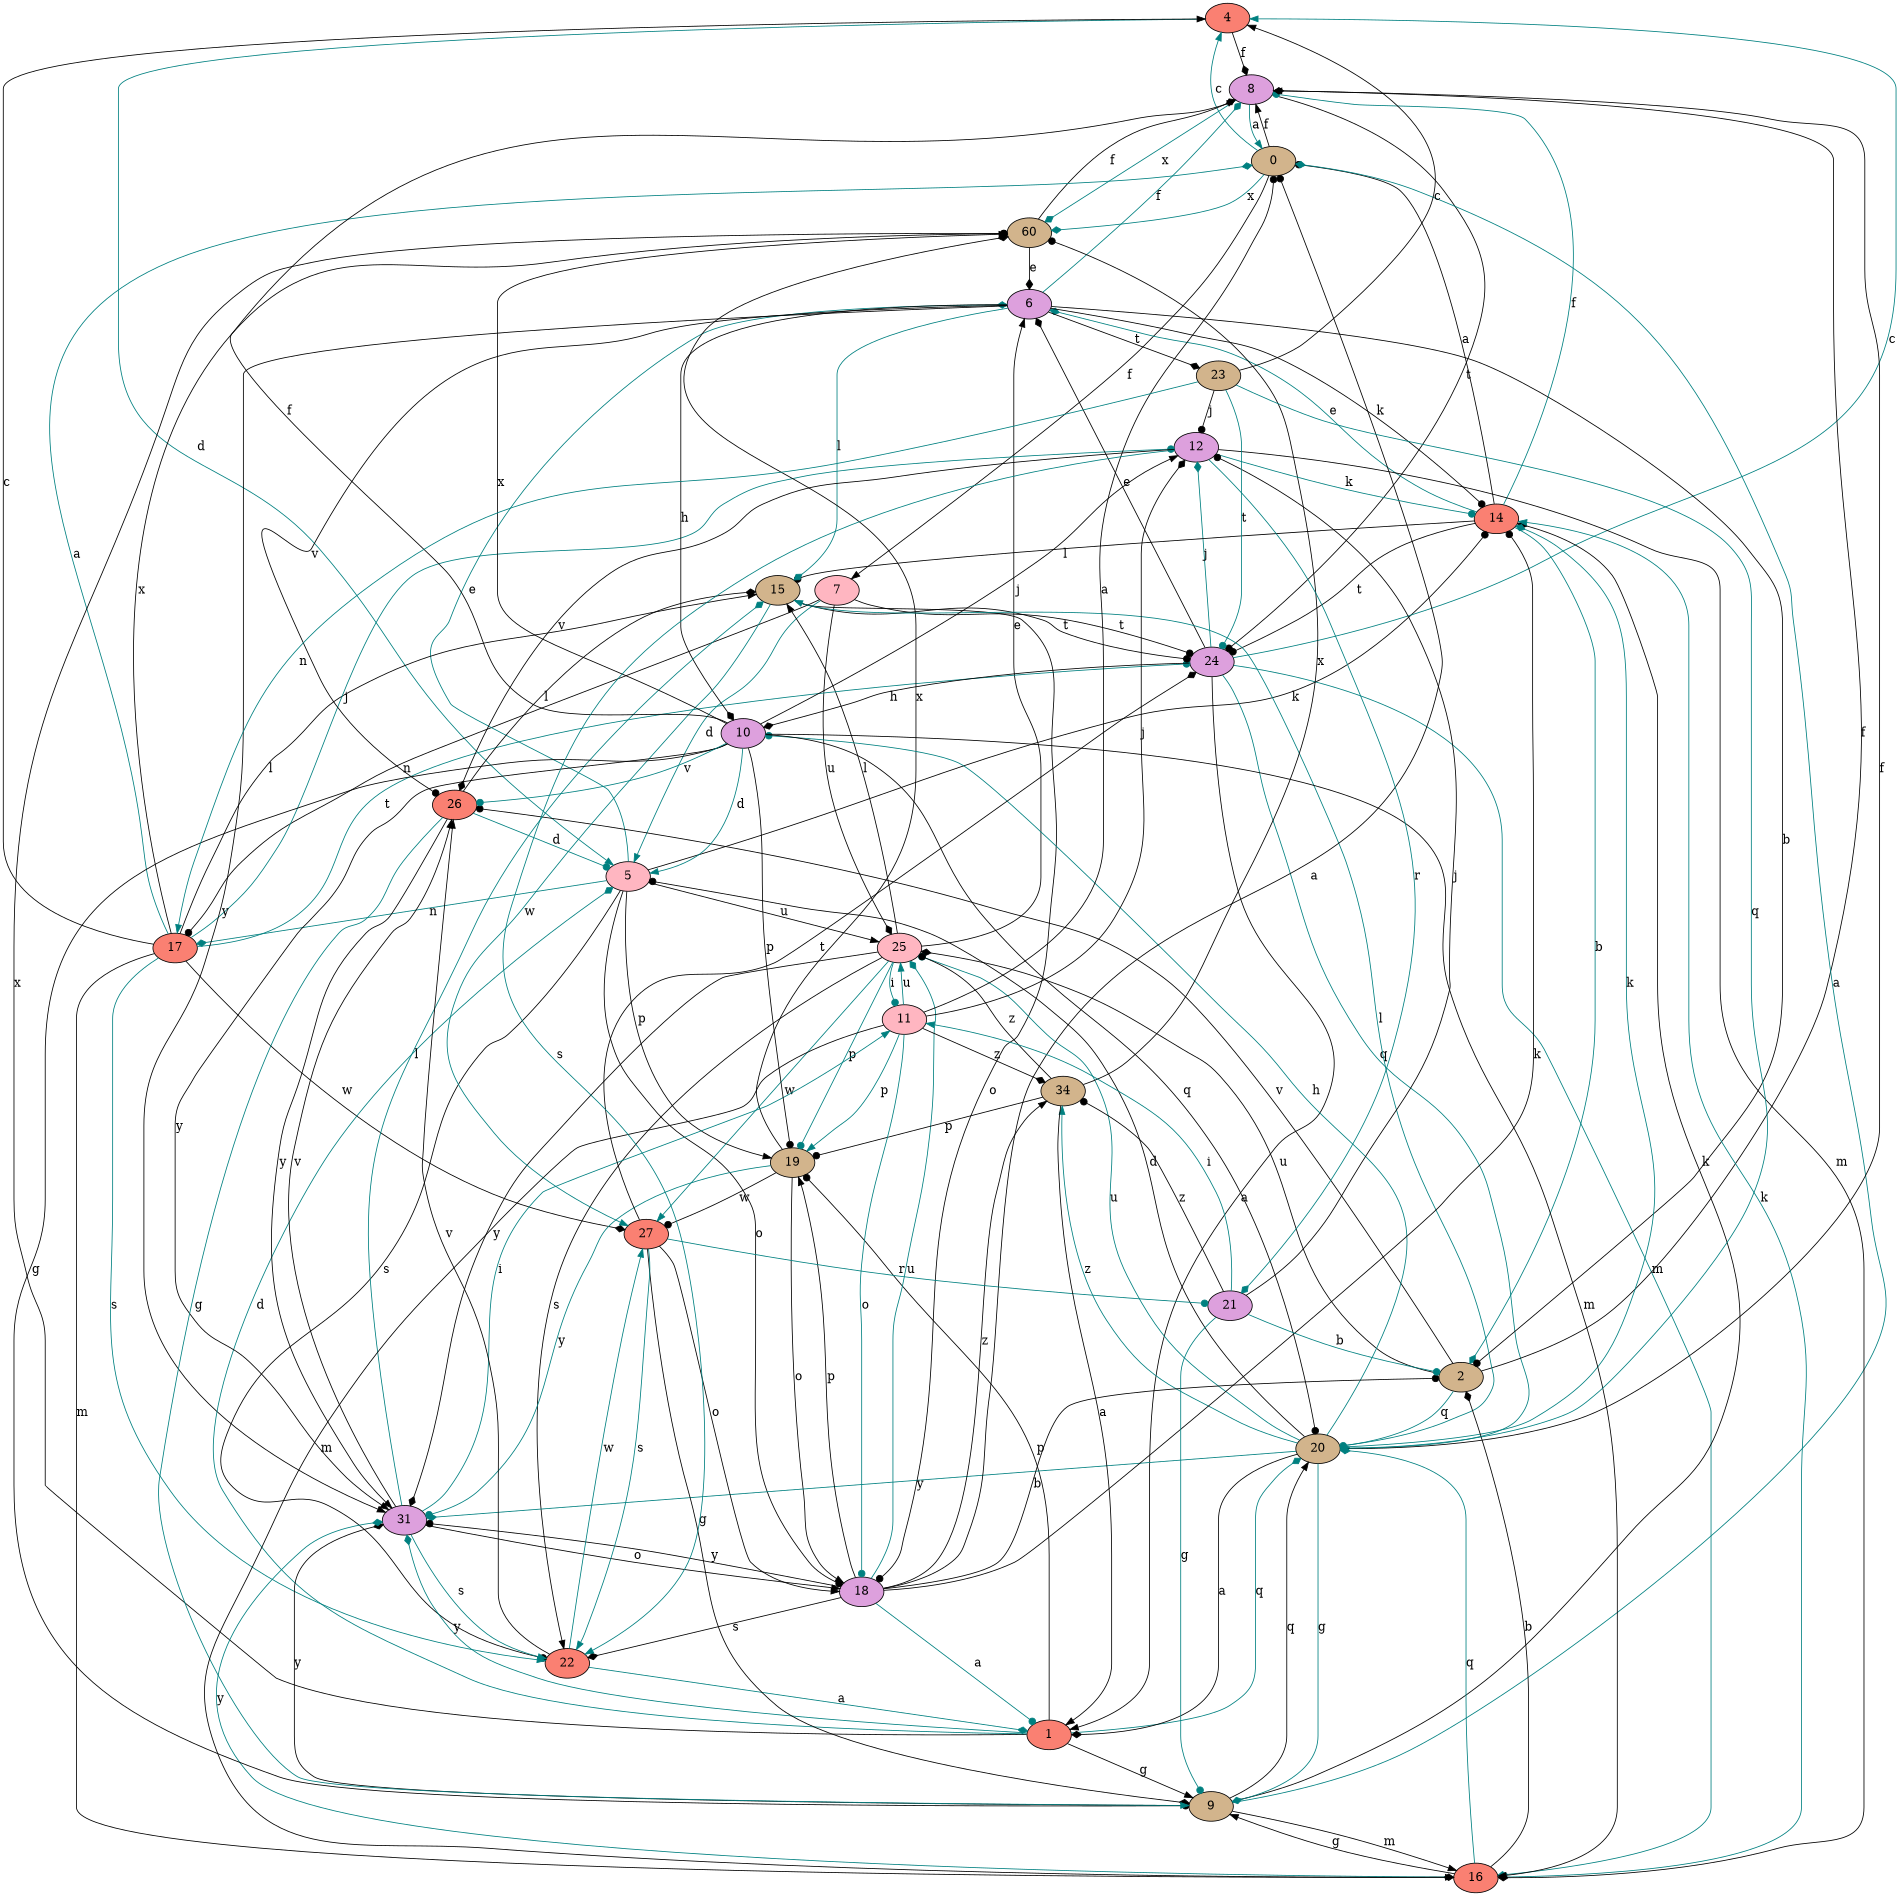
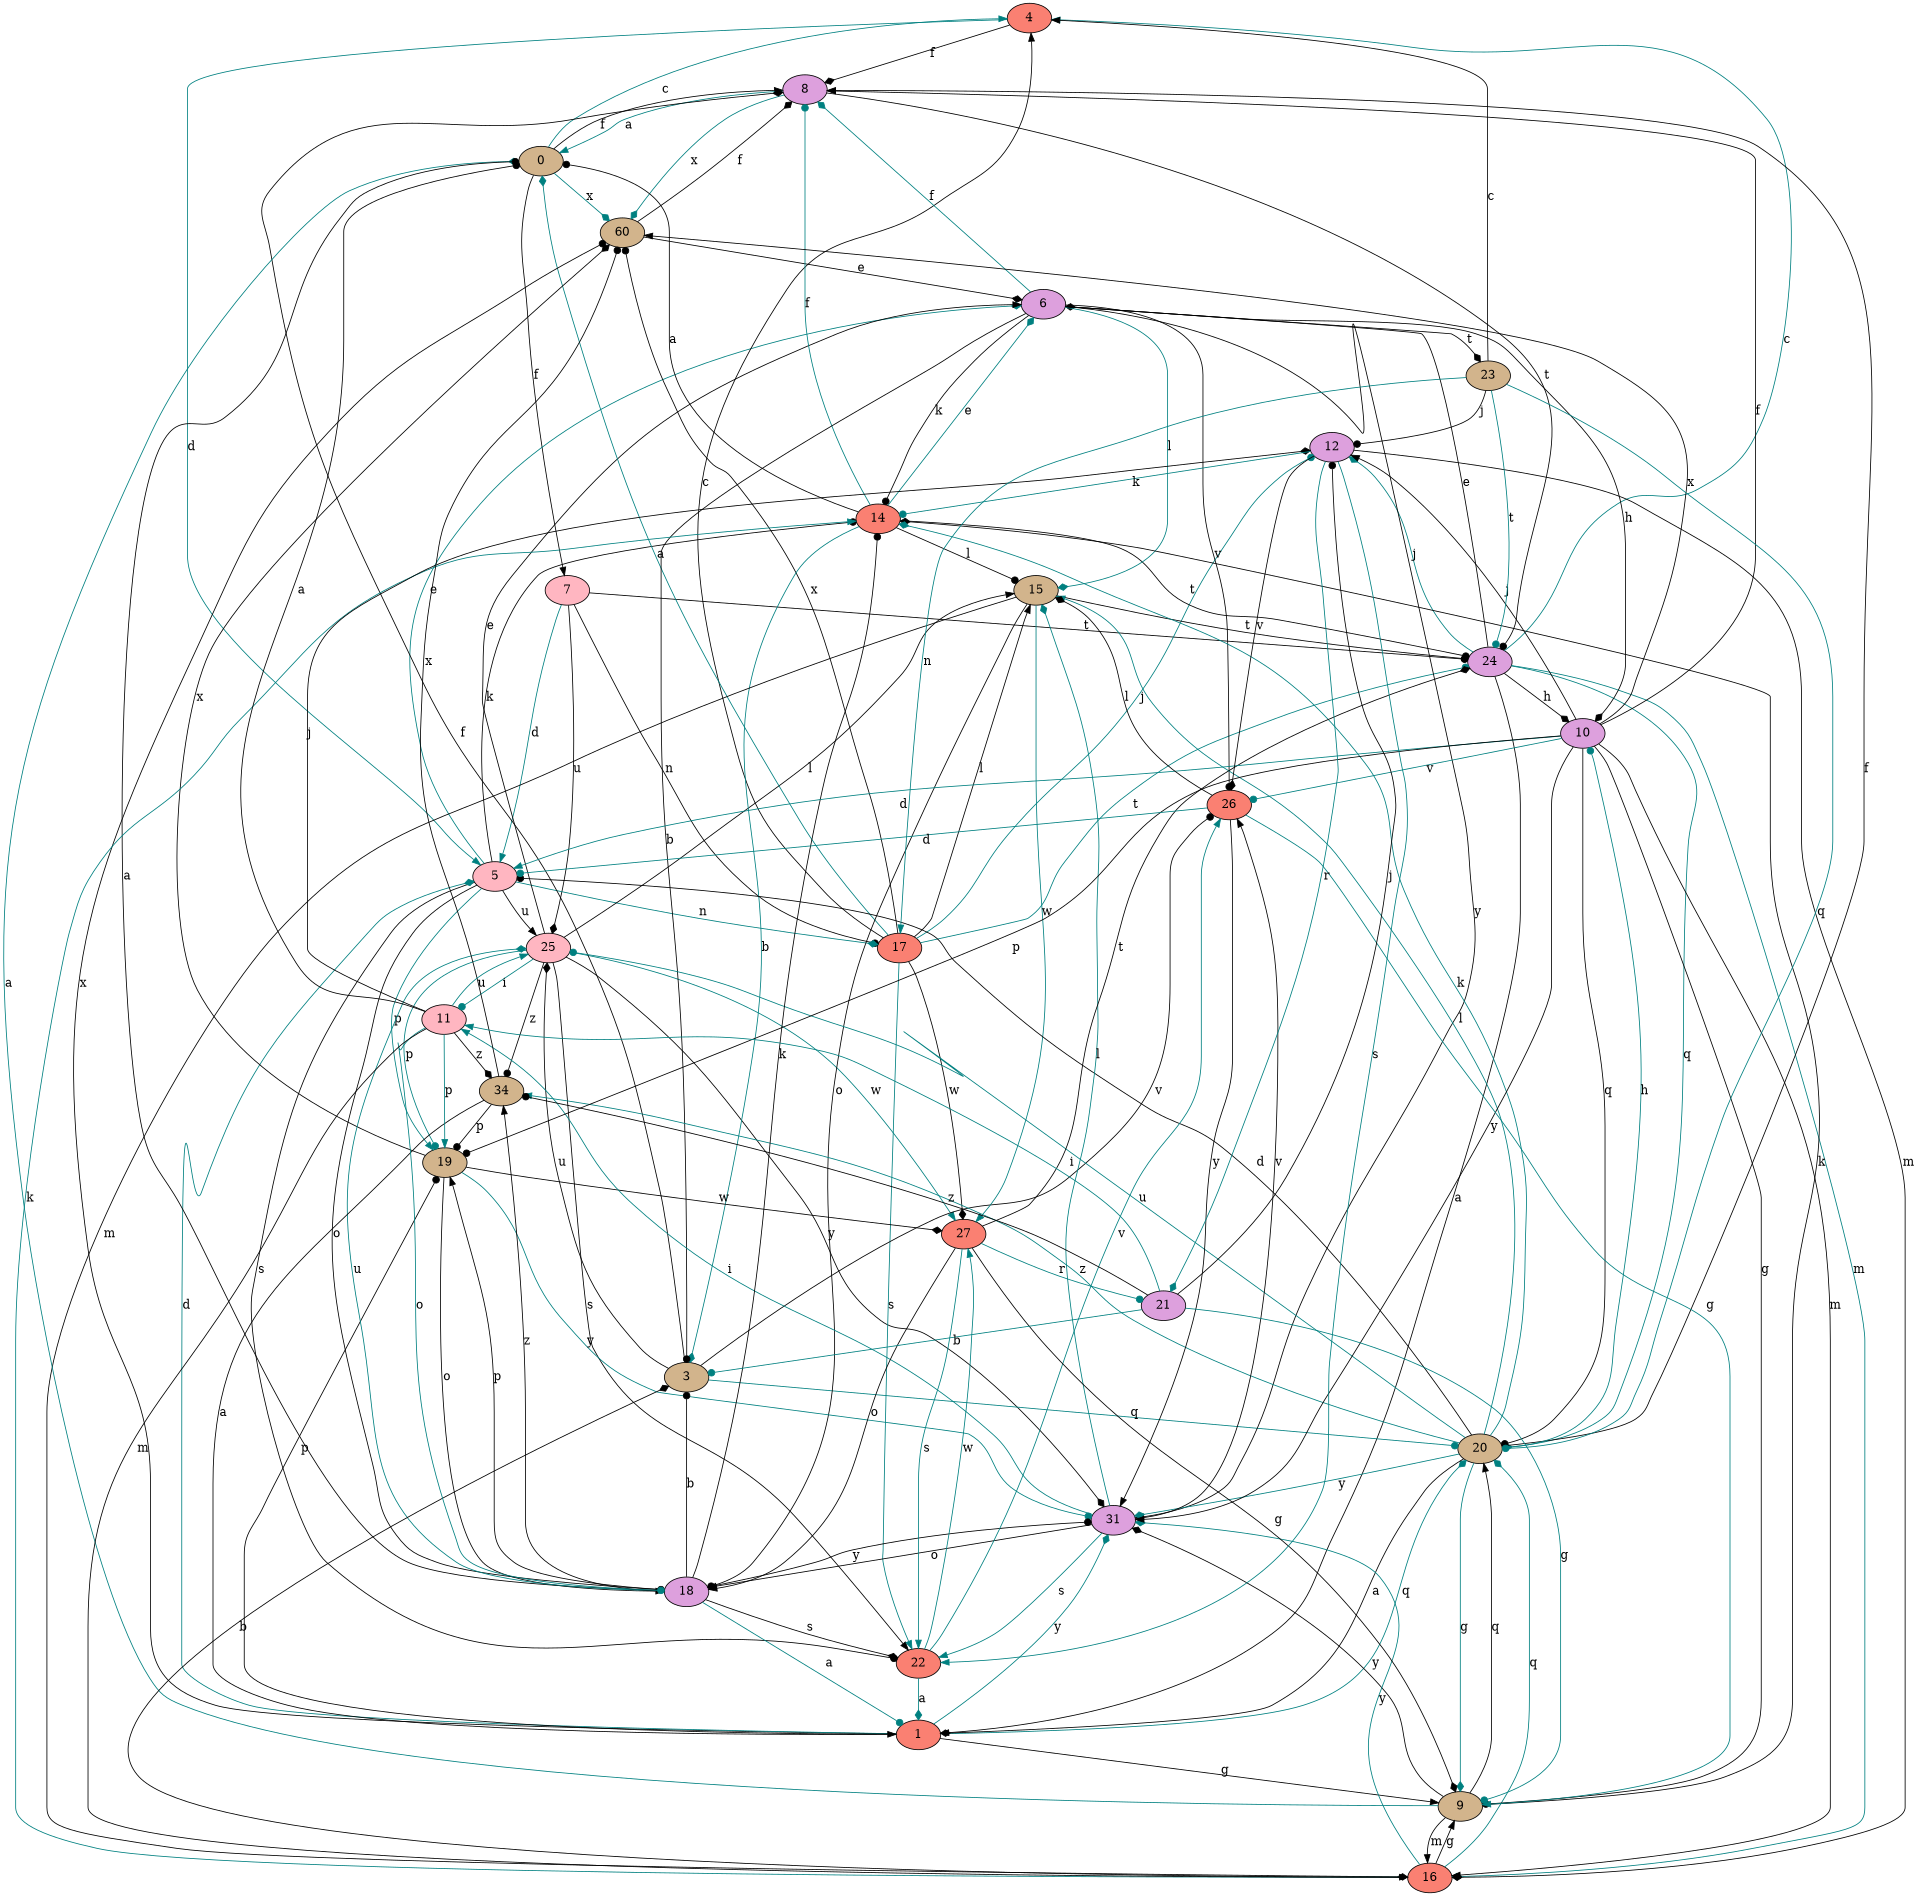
(992, 1013) -> (526, 1016)
(645, 1054) -> (393, 1012)
(724, 1200) -> (699, 1201)
(447, 1254) -> (1109, 1244)
(1461, 1377) -> (687, 1377)
(309, 1851) -> (47, 1614)
